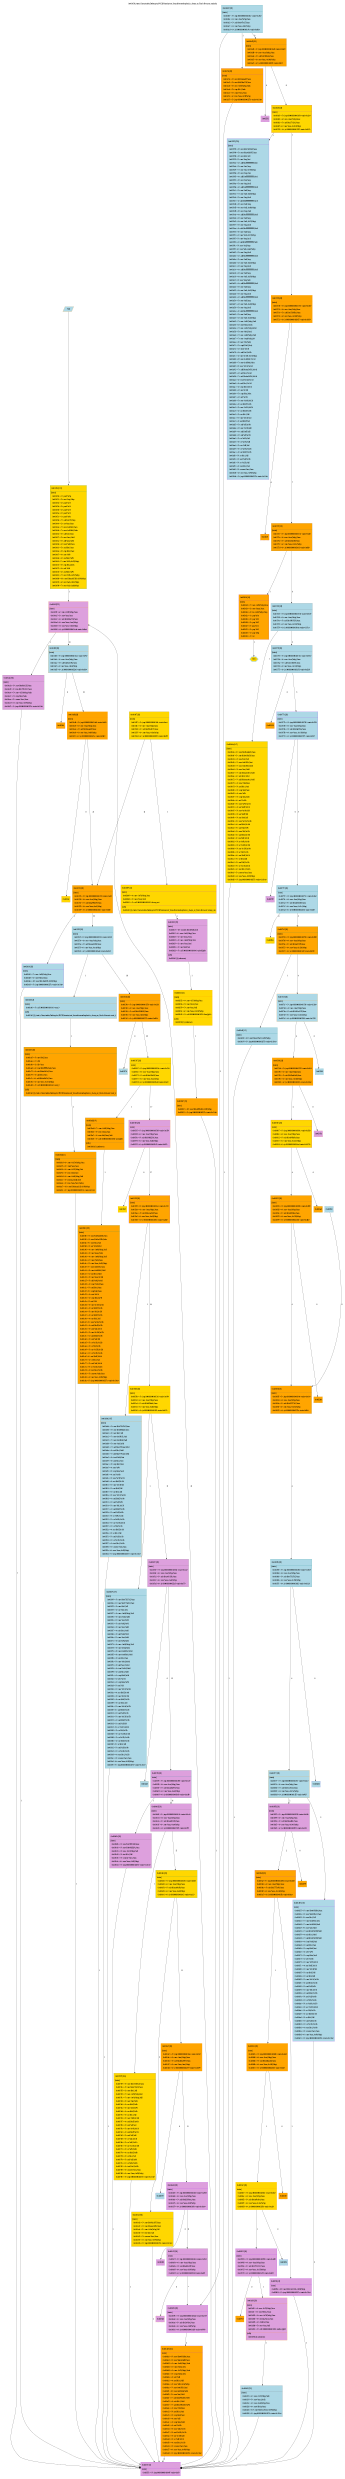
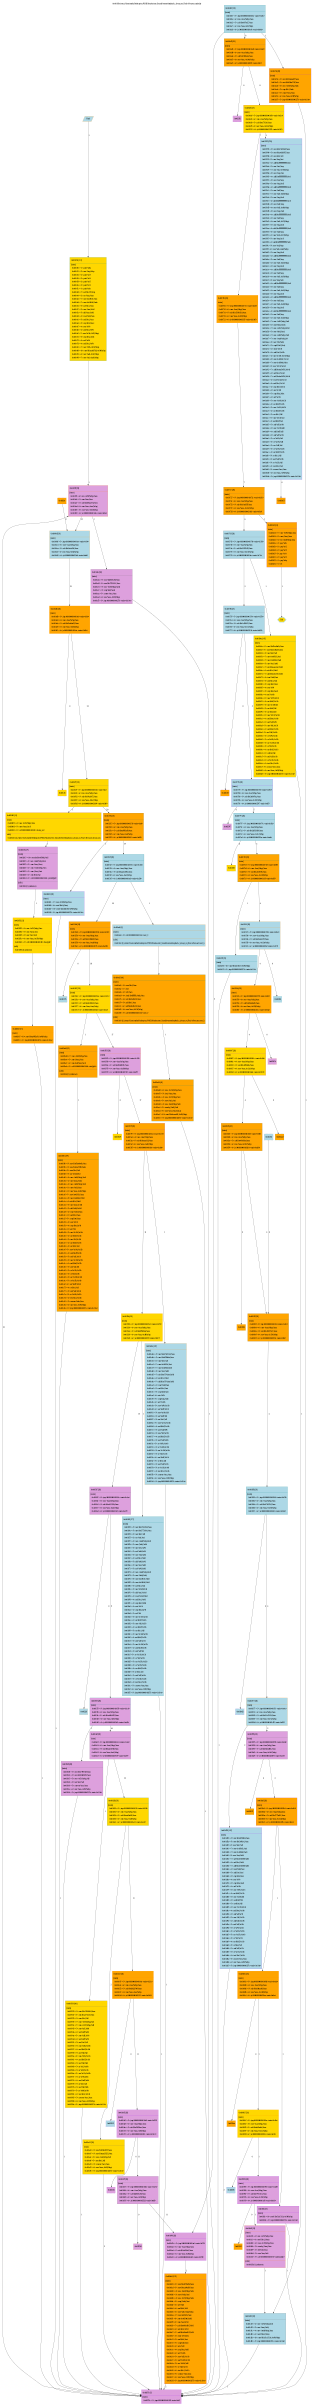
(277, 428) -> (281, 488)
(64, 697) -> (65, 516)
(90, 812) -> (79, 706)
(228, 1694) -> (301, 1543)
